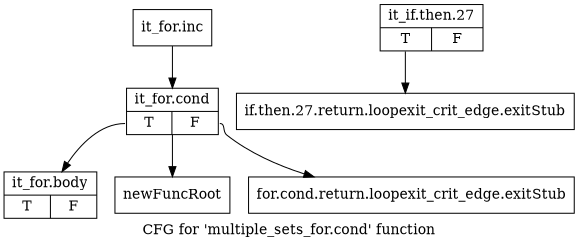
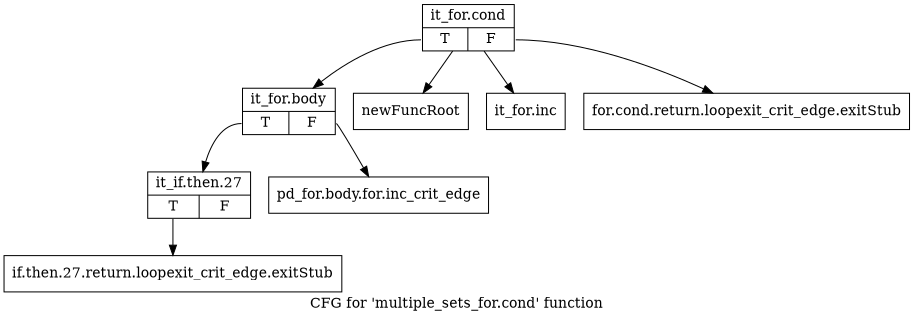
(172, 62) -> (496, 68)
none -> (218, 137)
none -> (379, 195)
